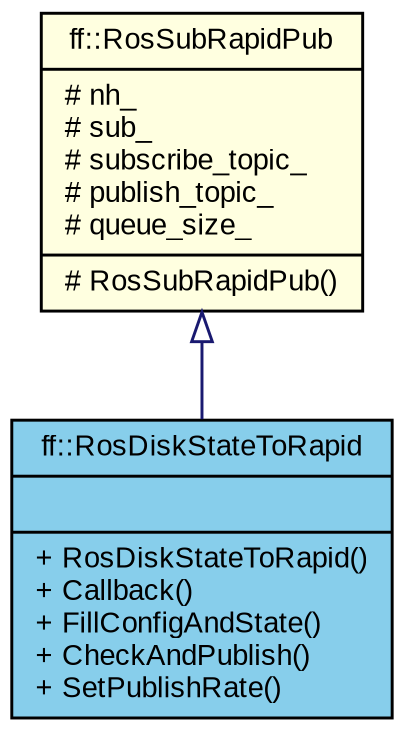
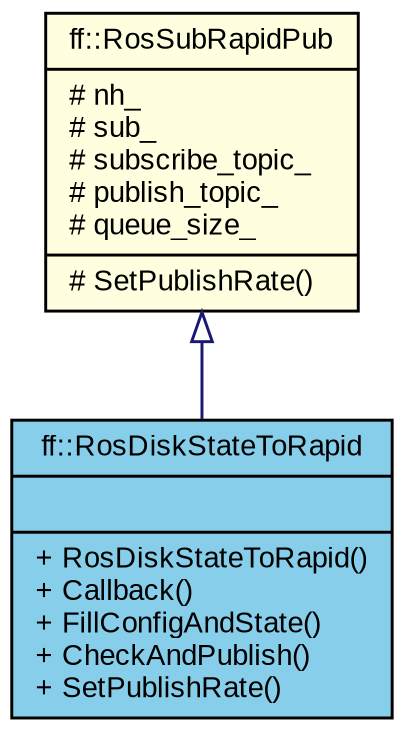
(202, 282) -> (192, 282)
